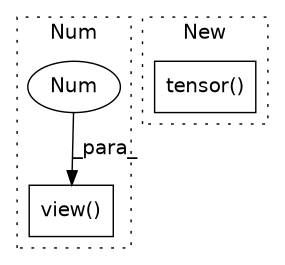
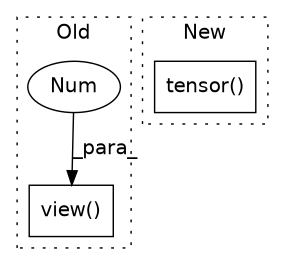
(74, 33) -> (74, 33)
